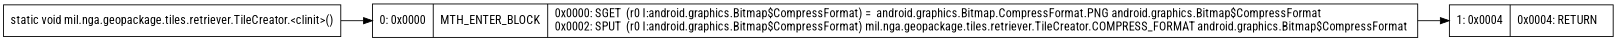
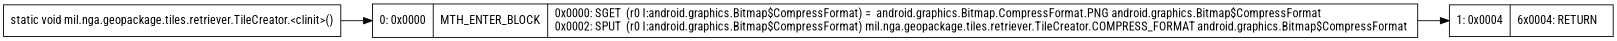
(1562, 20) -> (1562, 20)
